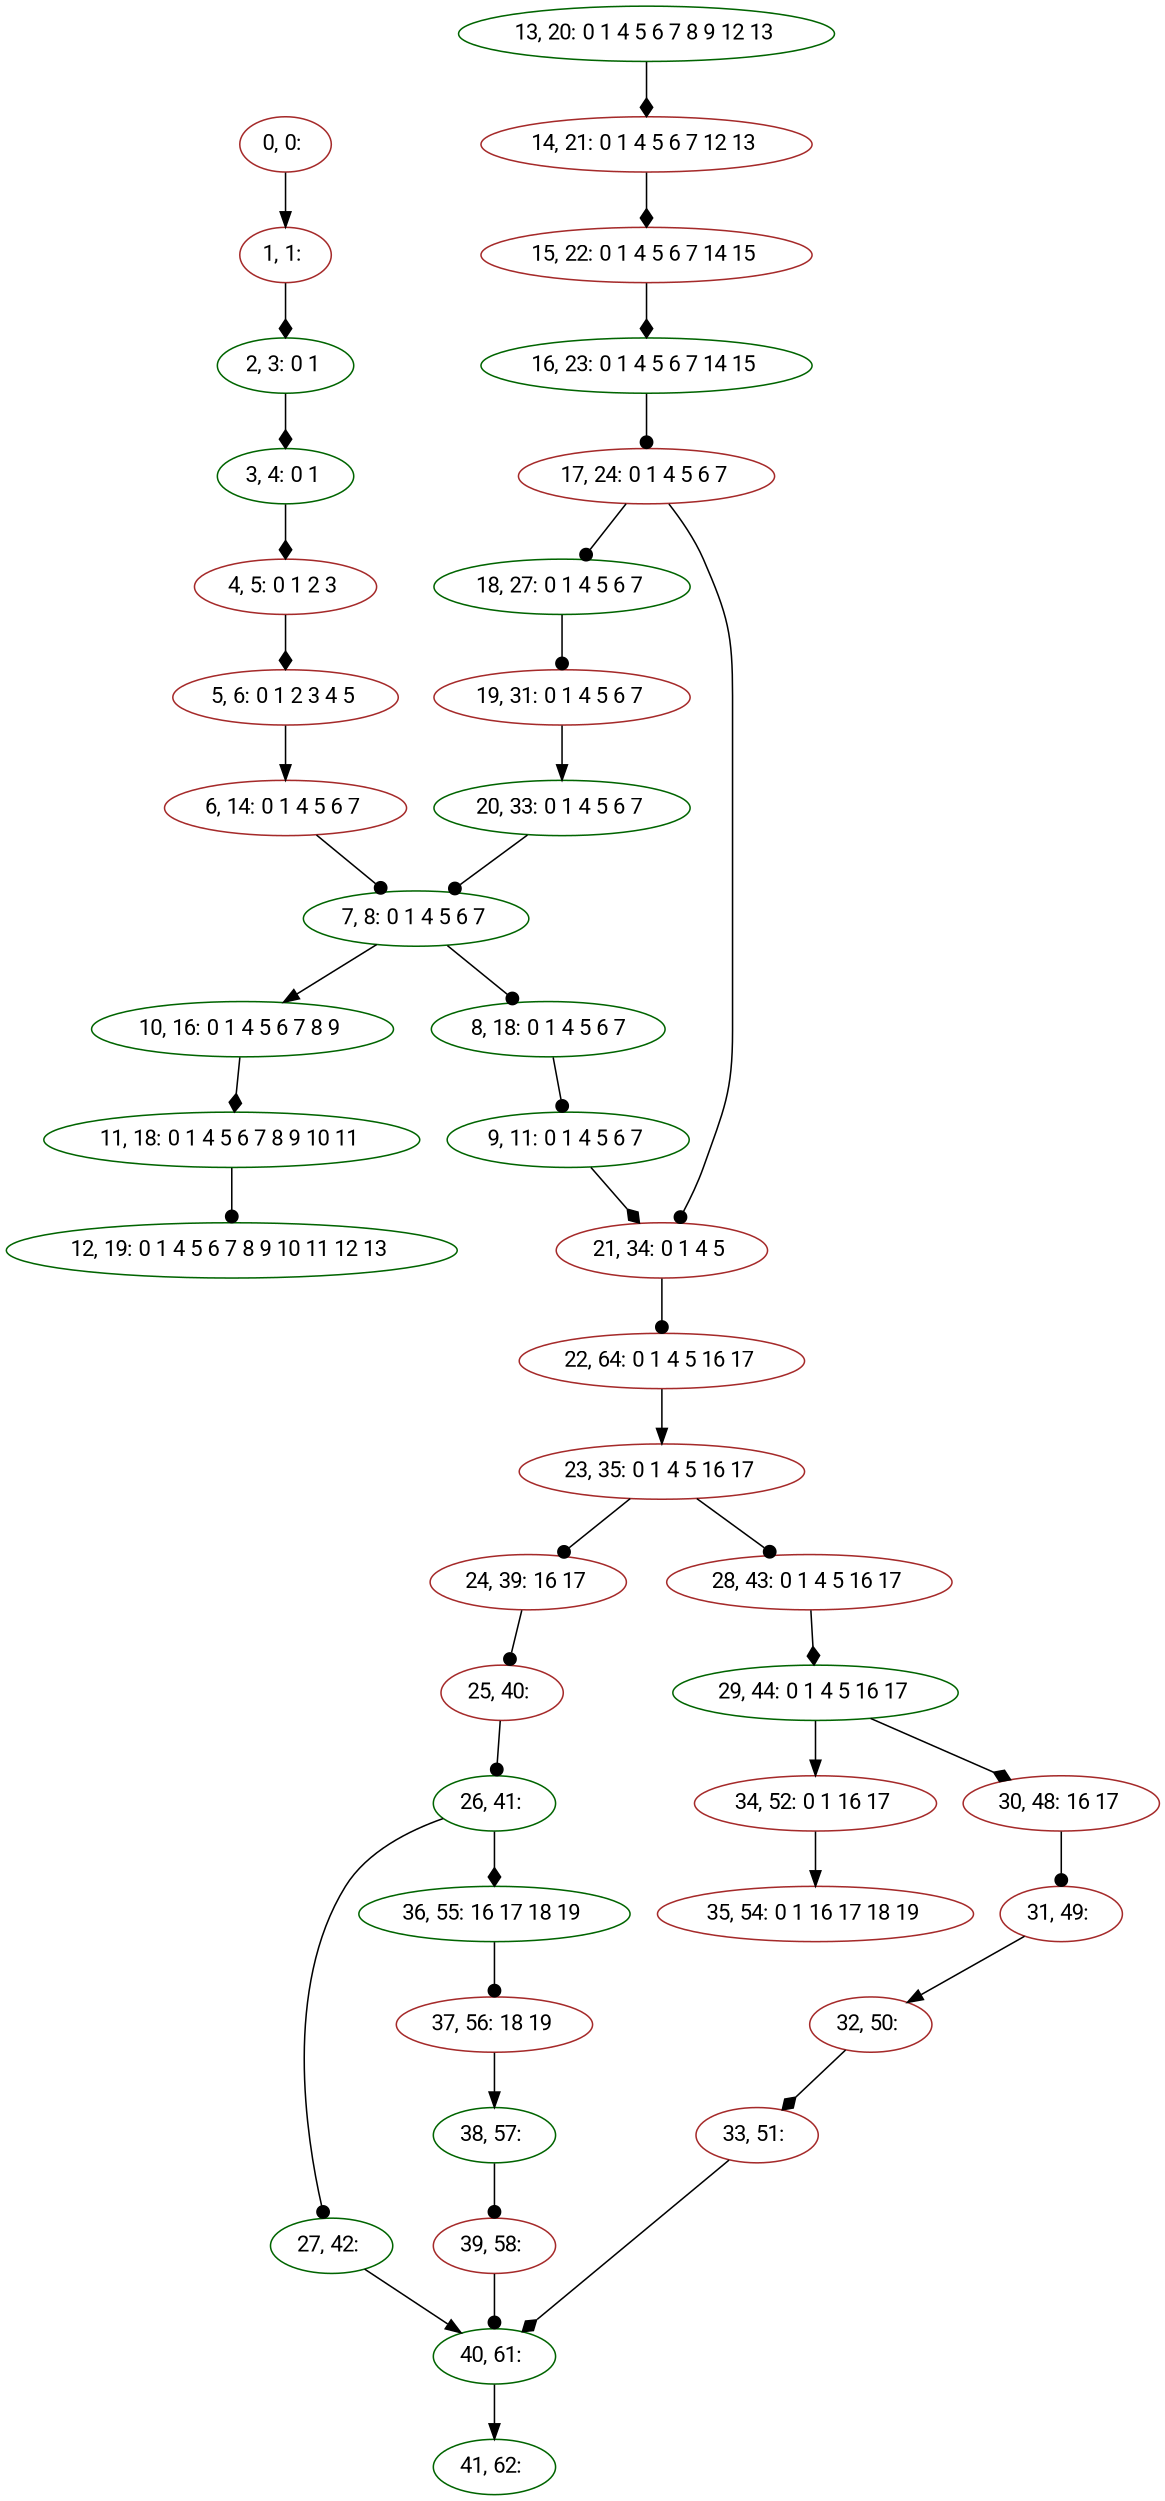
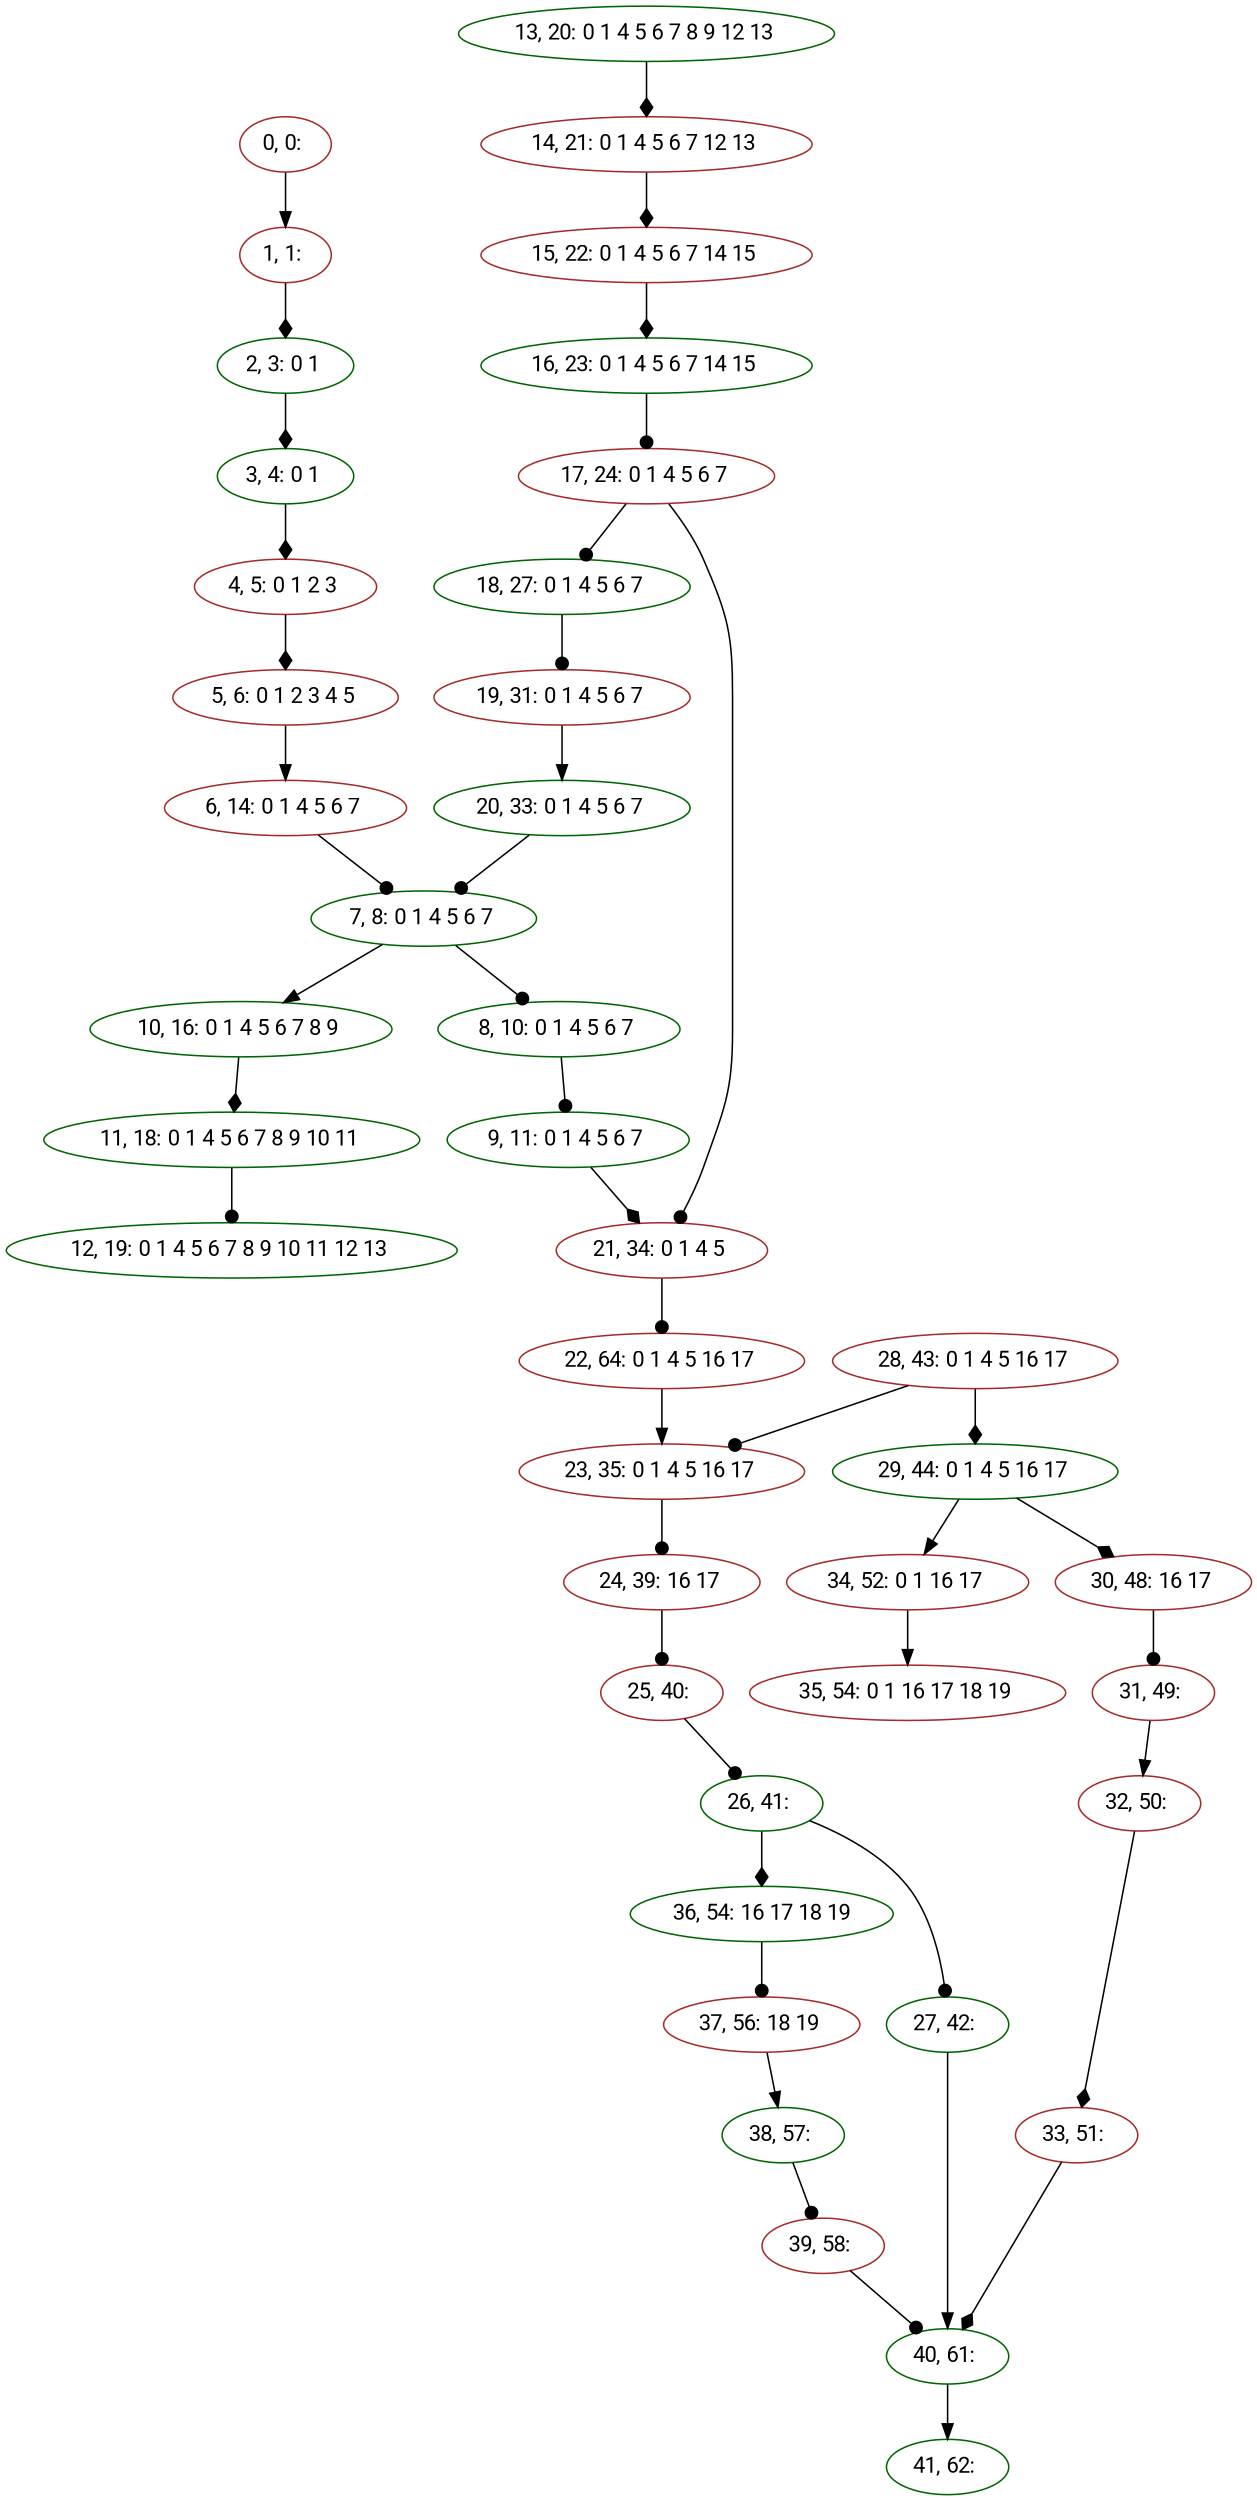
(548, 1029) -> (559, 1029)
(731, 1523) -> (825, 1414)
(494, 1914) -> (762, 1914)
